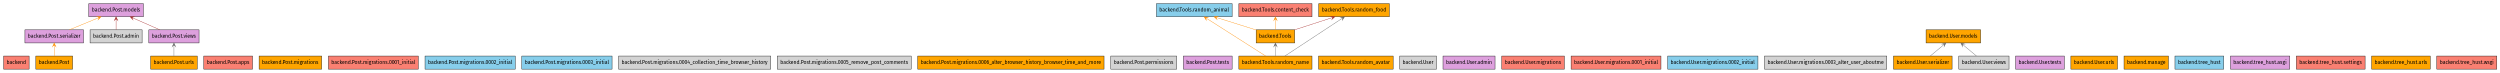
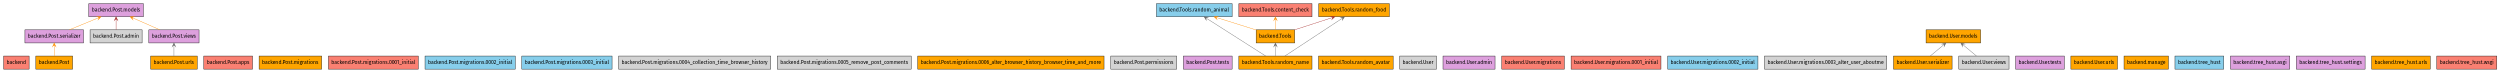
(147, 24) -> (147, 24)
(1236, 37) -> (1236, 37)
(2331, 63) -> (2331, 63)
